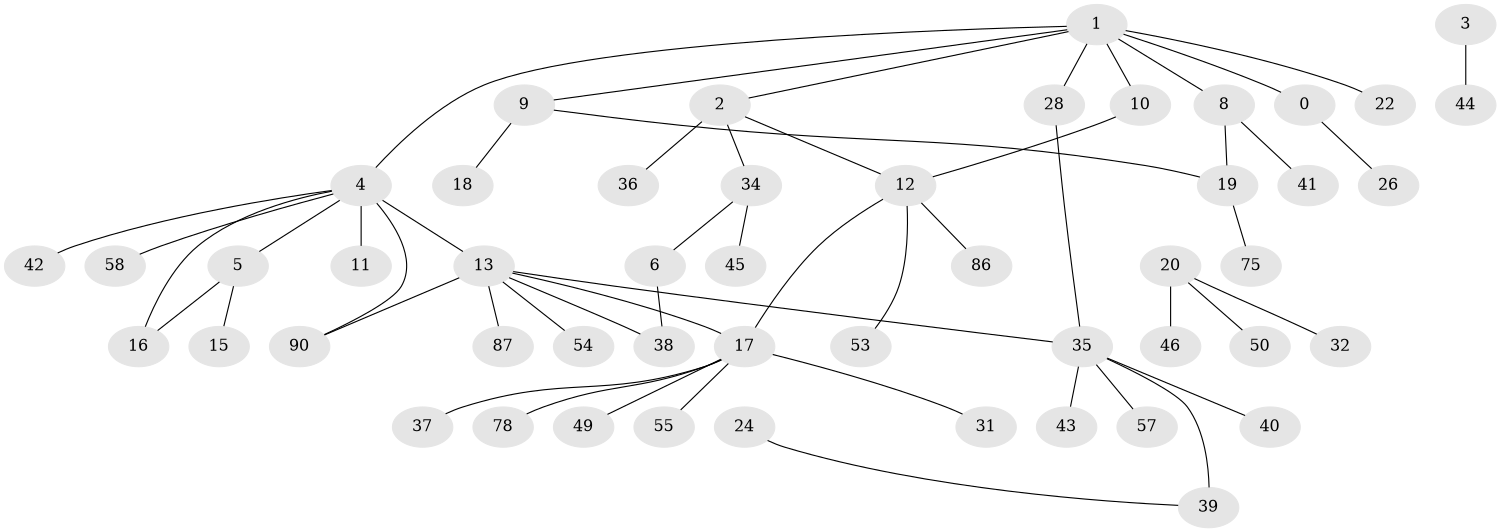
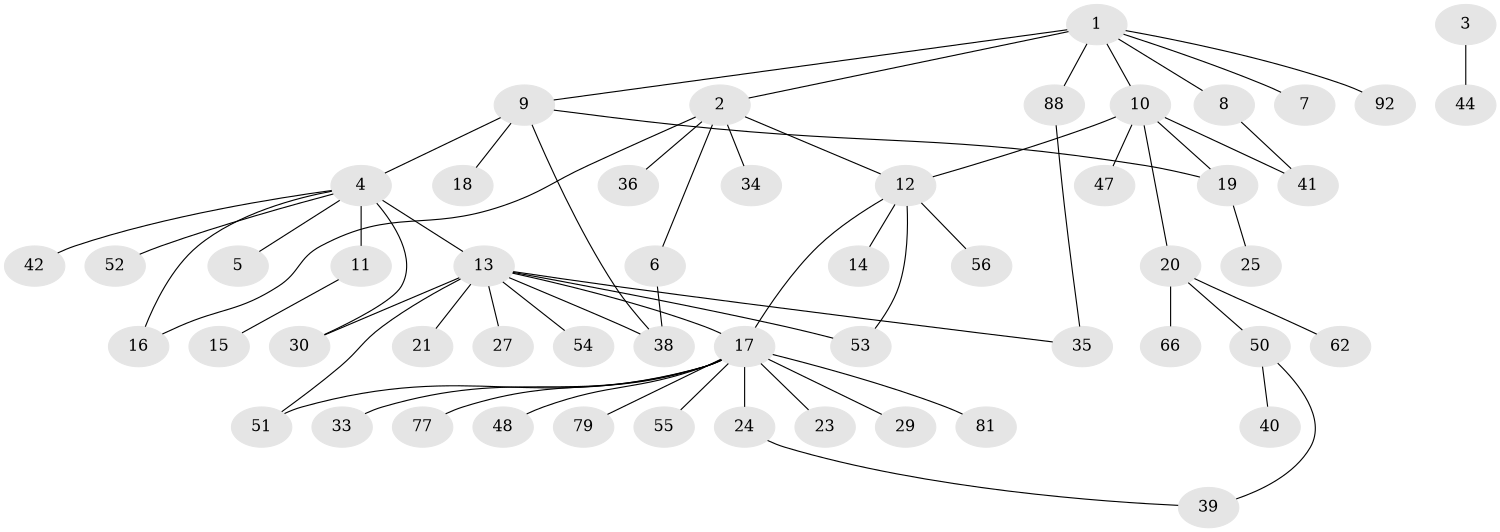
(705, 46) -> (443, 145)
(1054, 105) -> (1054, 105)
(1305, 105) -> (1305, 105)
(1385, 105) -> (1385, 105)
none -> (1225, 145)
(1226, 145) -> (1184, 145)
none -> (1105, 186)
none -> (1155, 186)
(1389, 186) -> none
(703, 226) -> (688, 186)
none -> (583, 232)
(115, 266) -> (115, 266)
(736, 266) -> none
none -> (859, 266)
(982, 266) -> (982, 266)
(1251, 266) -> (1251, 266)
none -> (673, 303)
(189, 306) -> (439, 219)
(229, 306) -> (290, 306)
(300, 347) -> (300, 347)
none -> (423, 347)
(503, 347) -> (503, 347)
(1171, 347) -> (1171, 347)
(1341, 347) -> (1341, 347)
none -> (745, 387)
(1176, 387) -> (1265, 387)
(1184, 403) -> (1311, 445)
none -> (262, 427)
none -> (342, 427)
(423, 427) -> (423, 427)
(503, 427) -> (503, 427)
(584, 427) -> (584, 427)
none -> (825, 427)
none -> (906, 427)
(986, 427) -> (986, 427)
(1067, 427) -> none
(1147, 427) -> none
